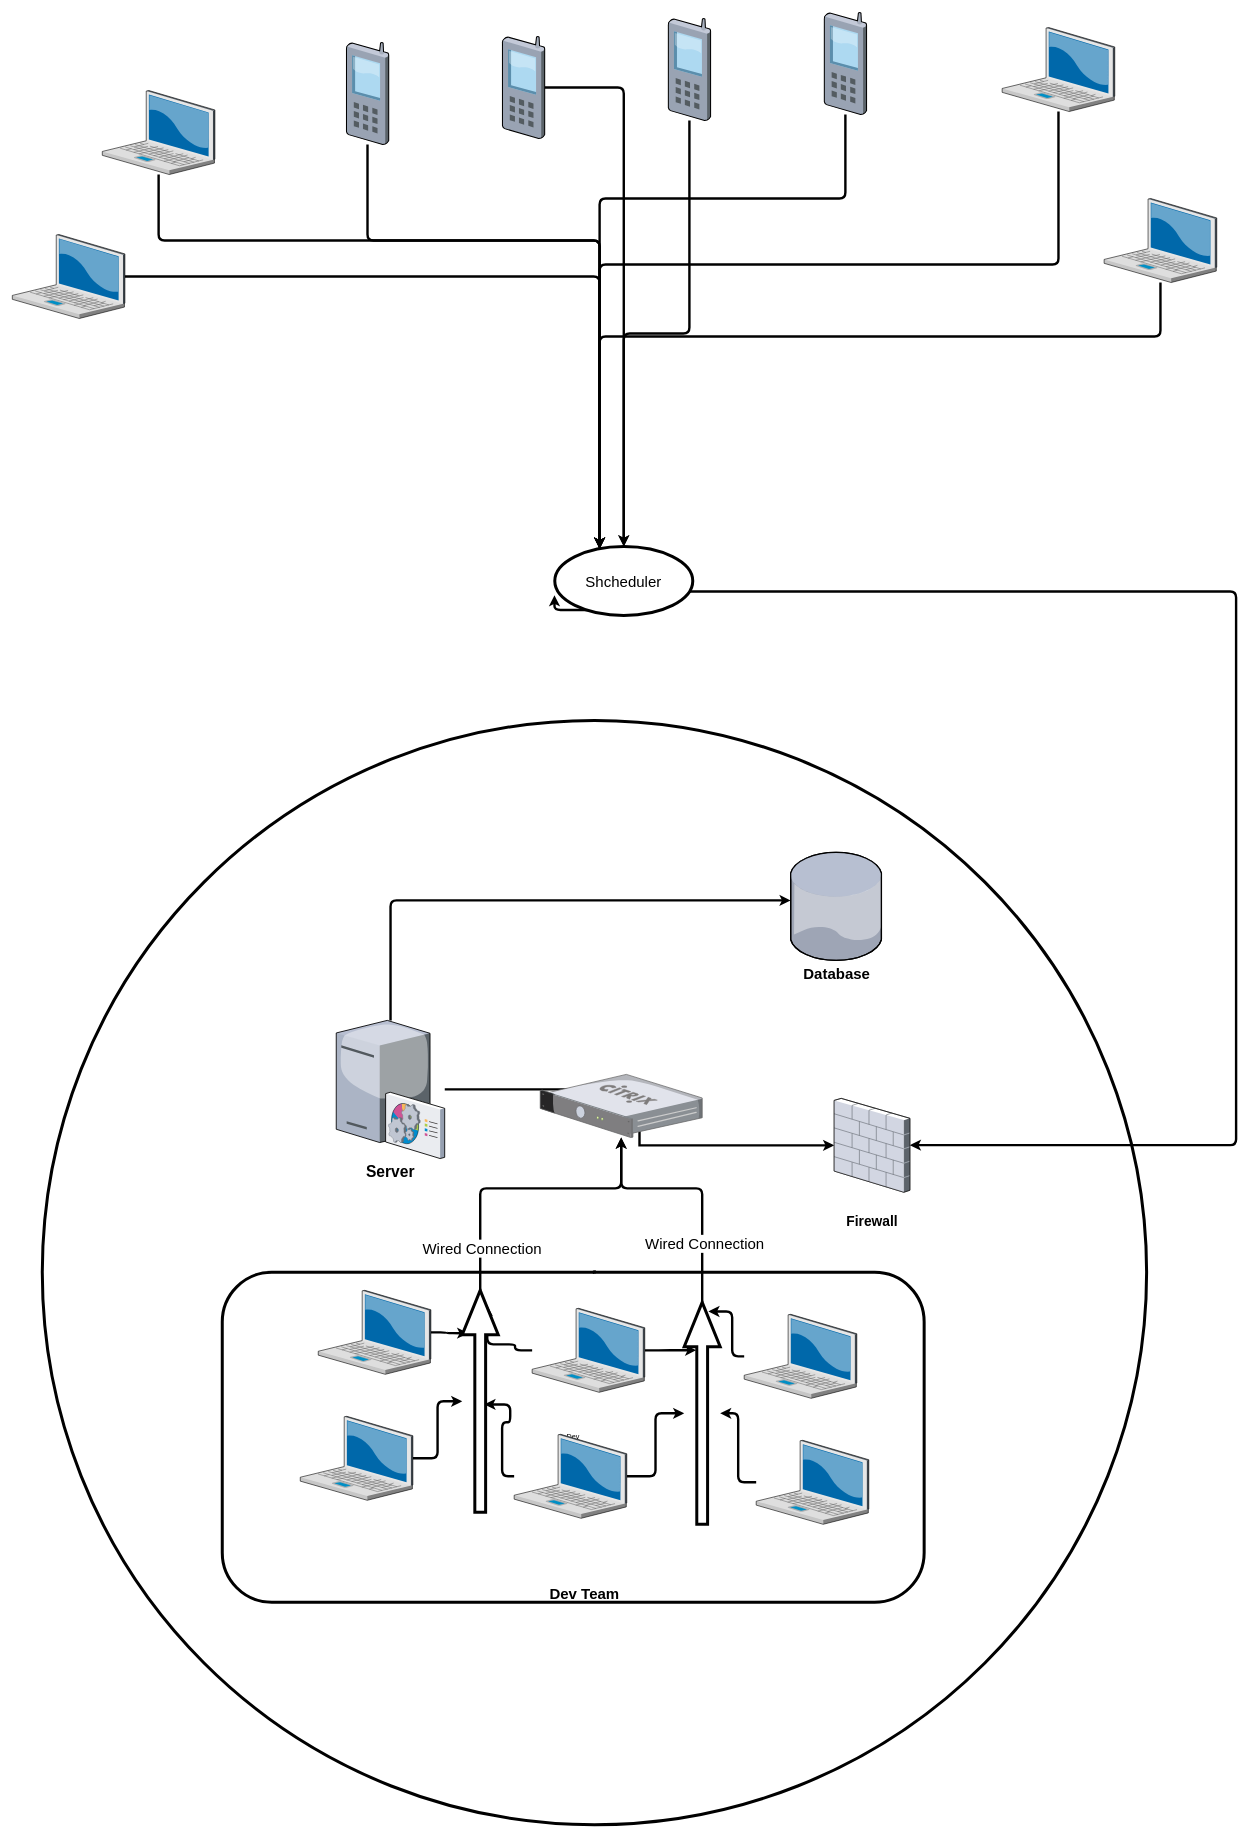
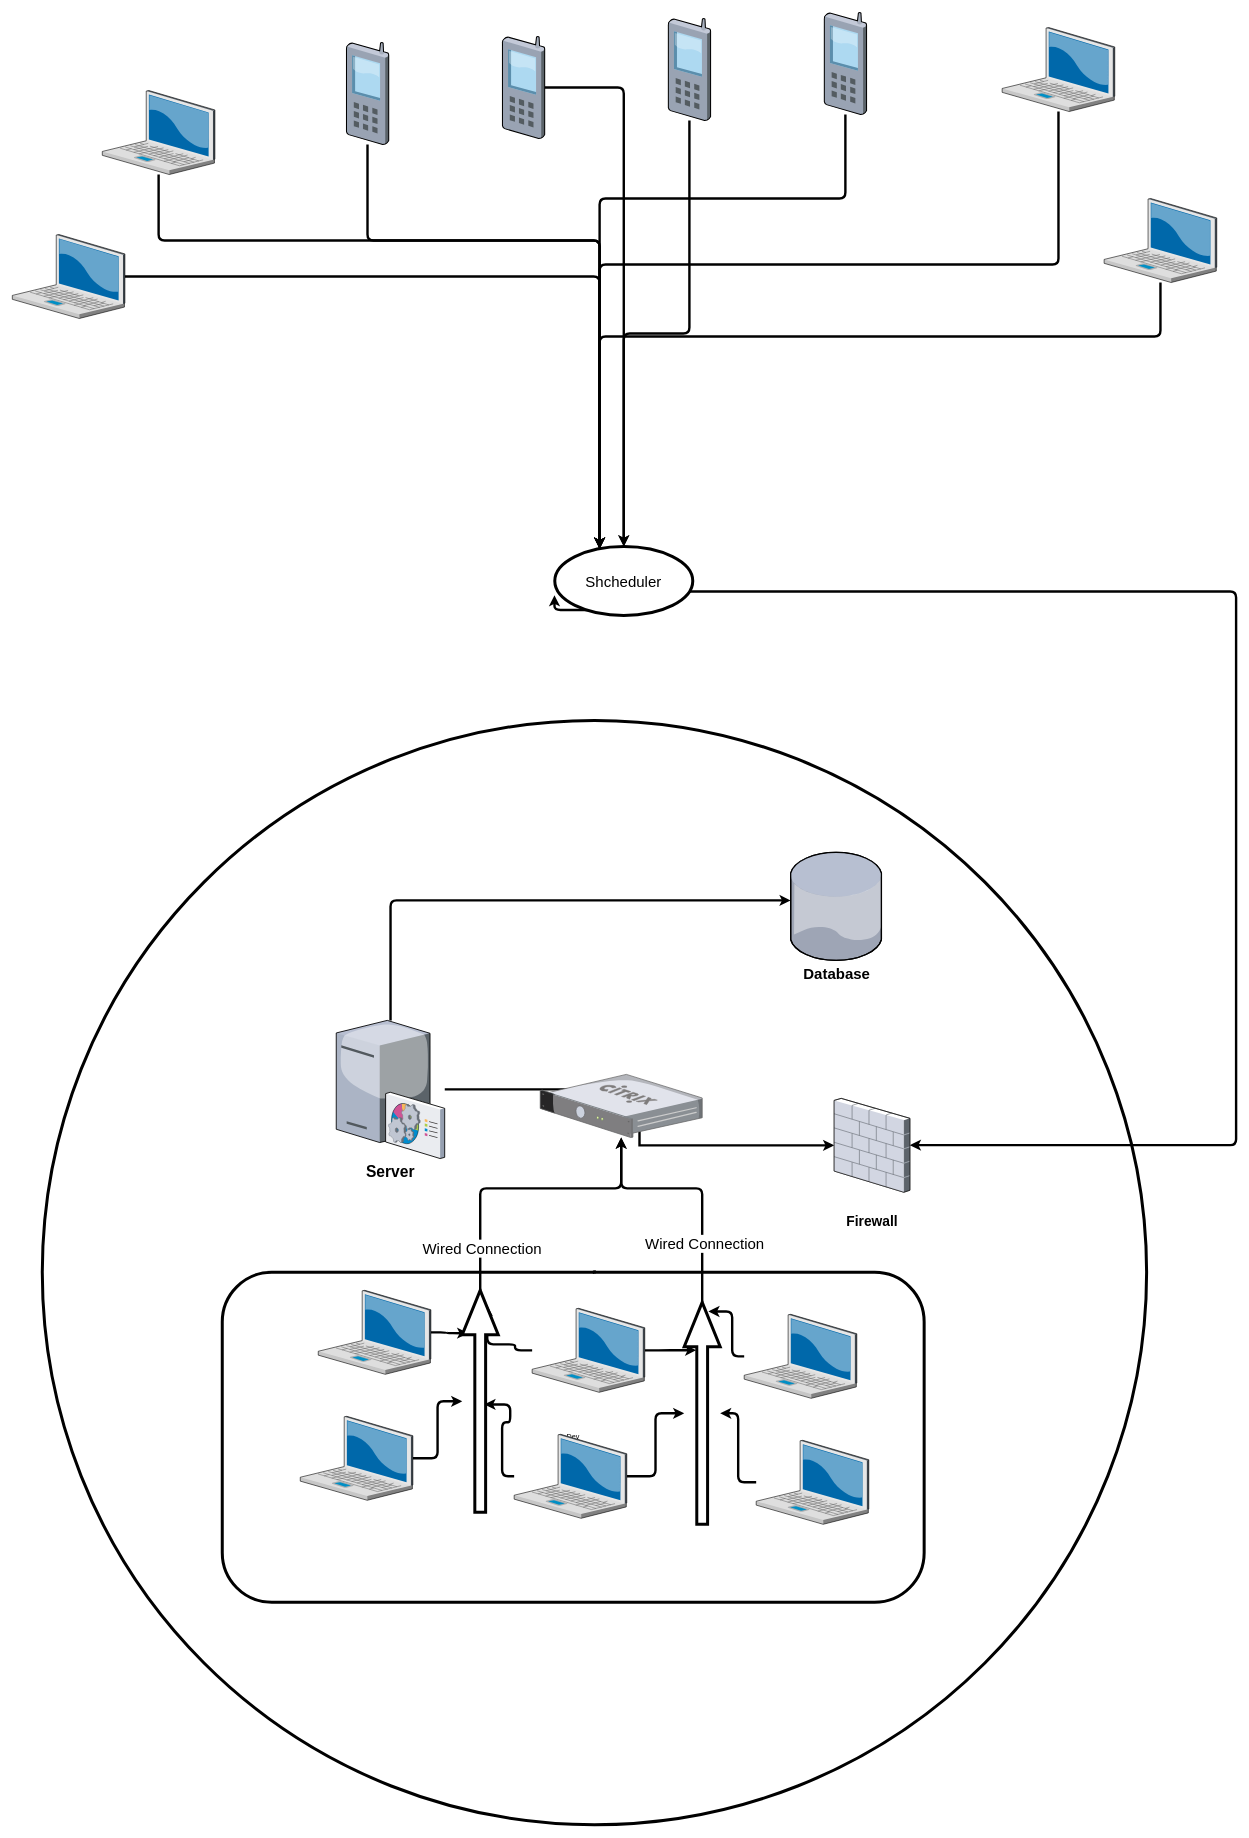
(585, 1593) -> none
